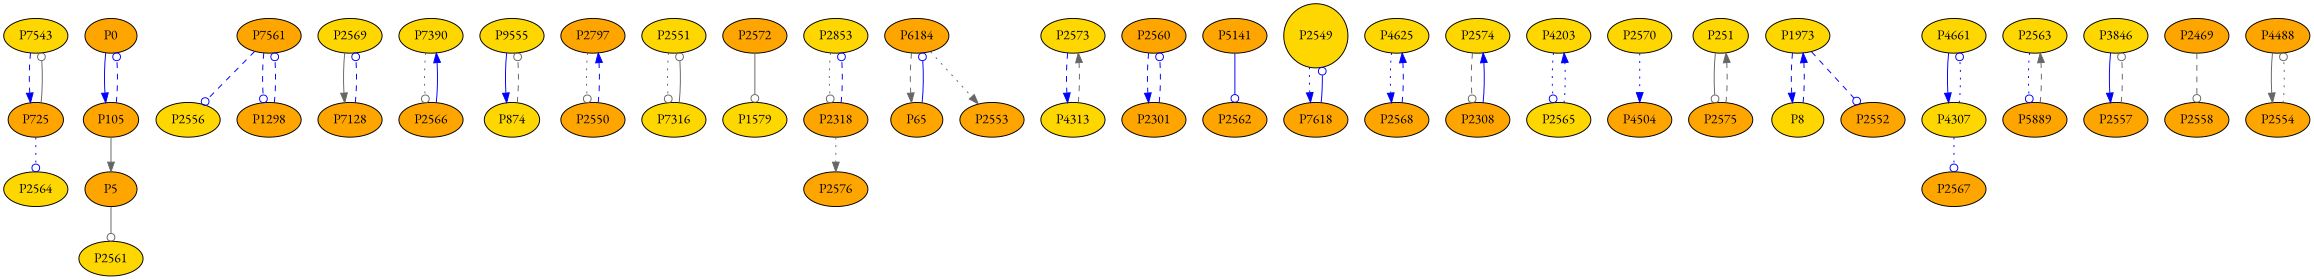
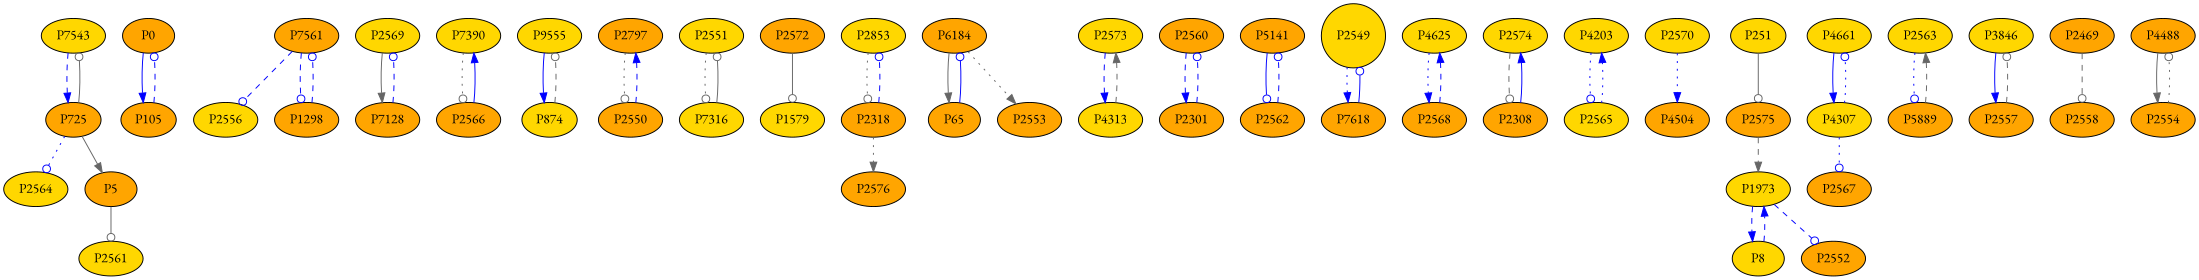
(910, 73) -> (948, 73)
none -> (1279, 82)
(1727, 83) -> (1758, 150)
(111, 150) -> (90, 150)
